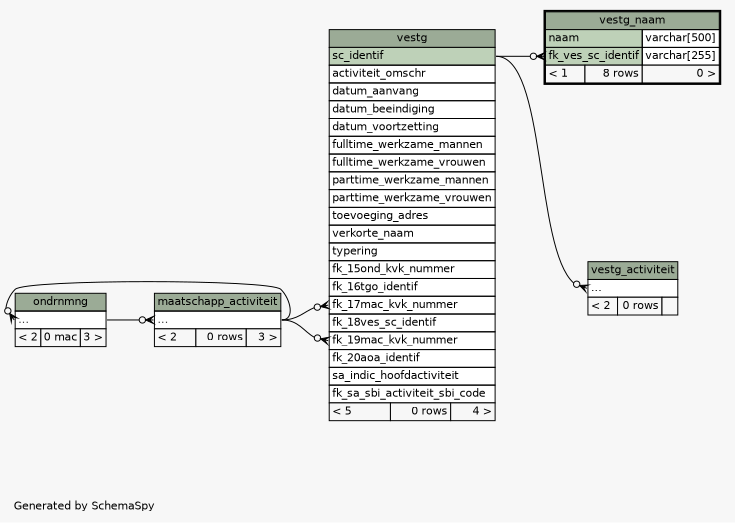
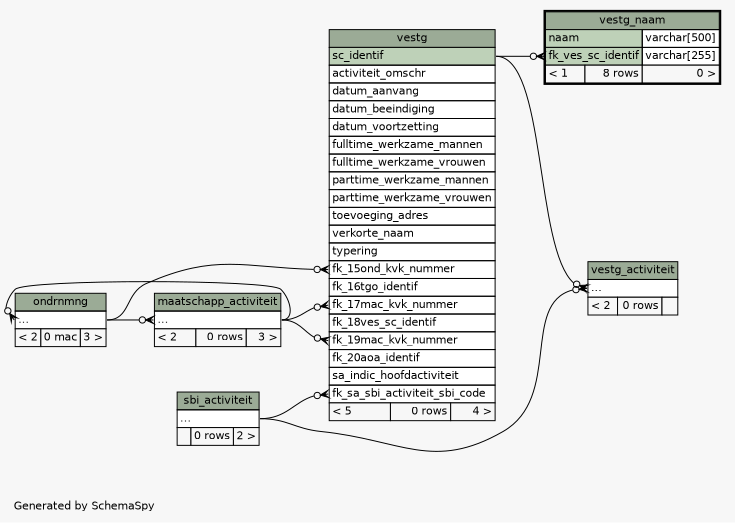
none -> (201, 267)
none -> (218, 419)
